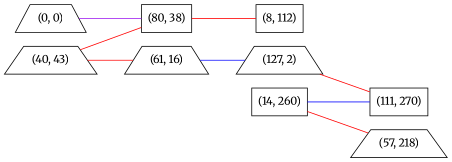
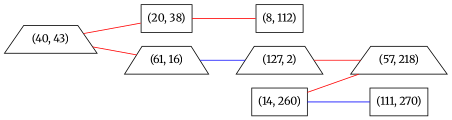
(51, 19) -> none
(167, 19) -> (167, 19)
(345, 83) -> (337, 60)
